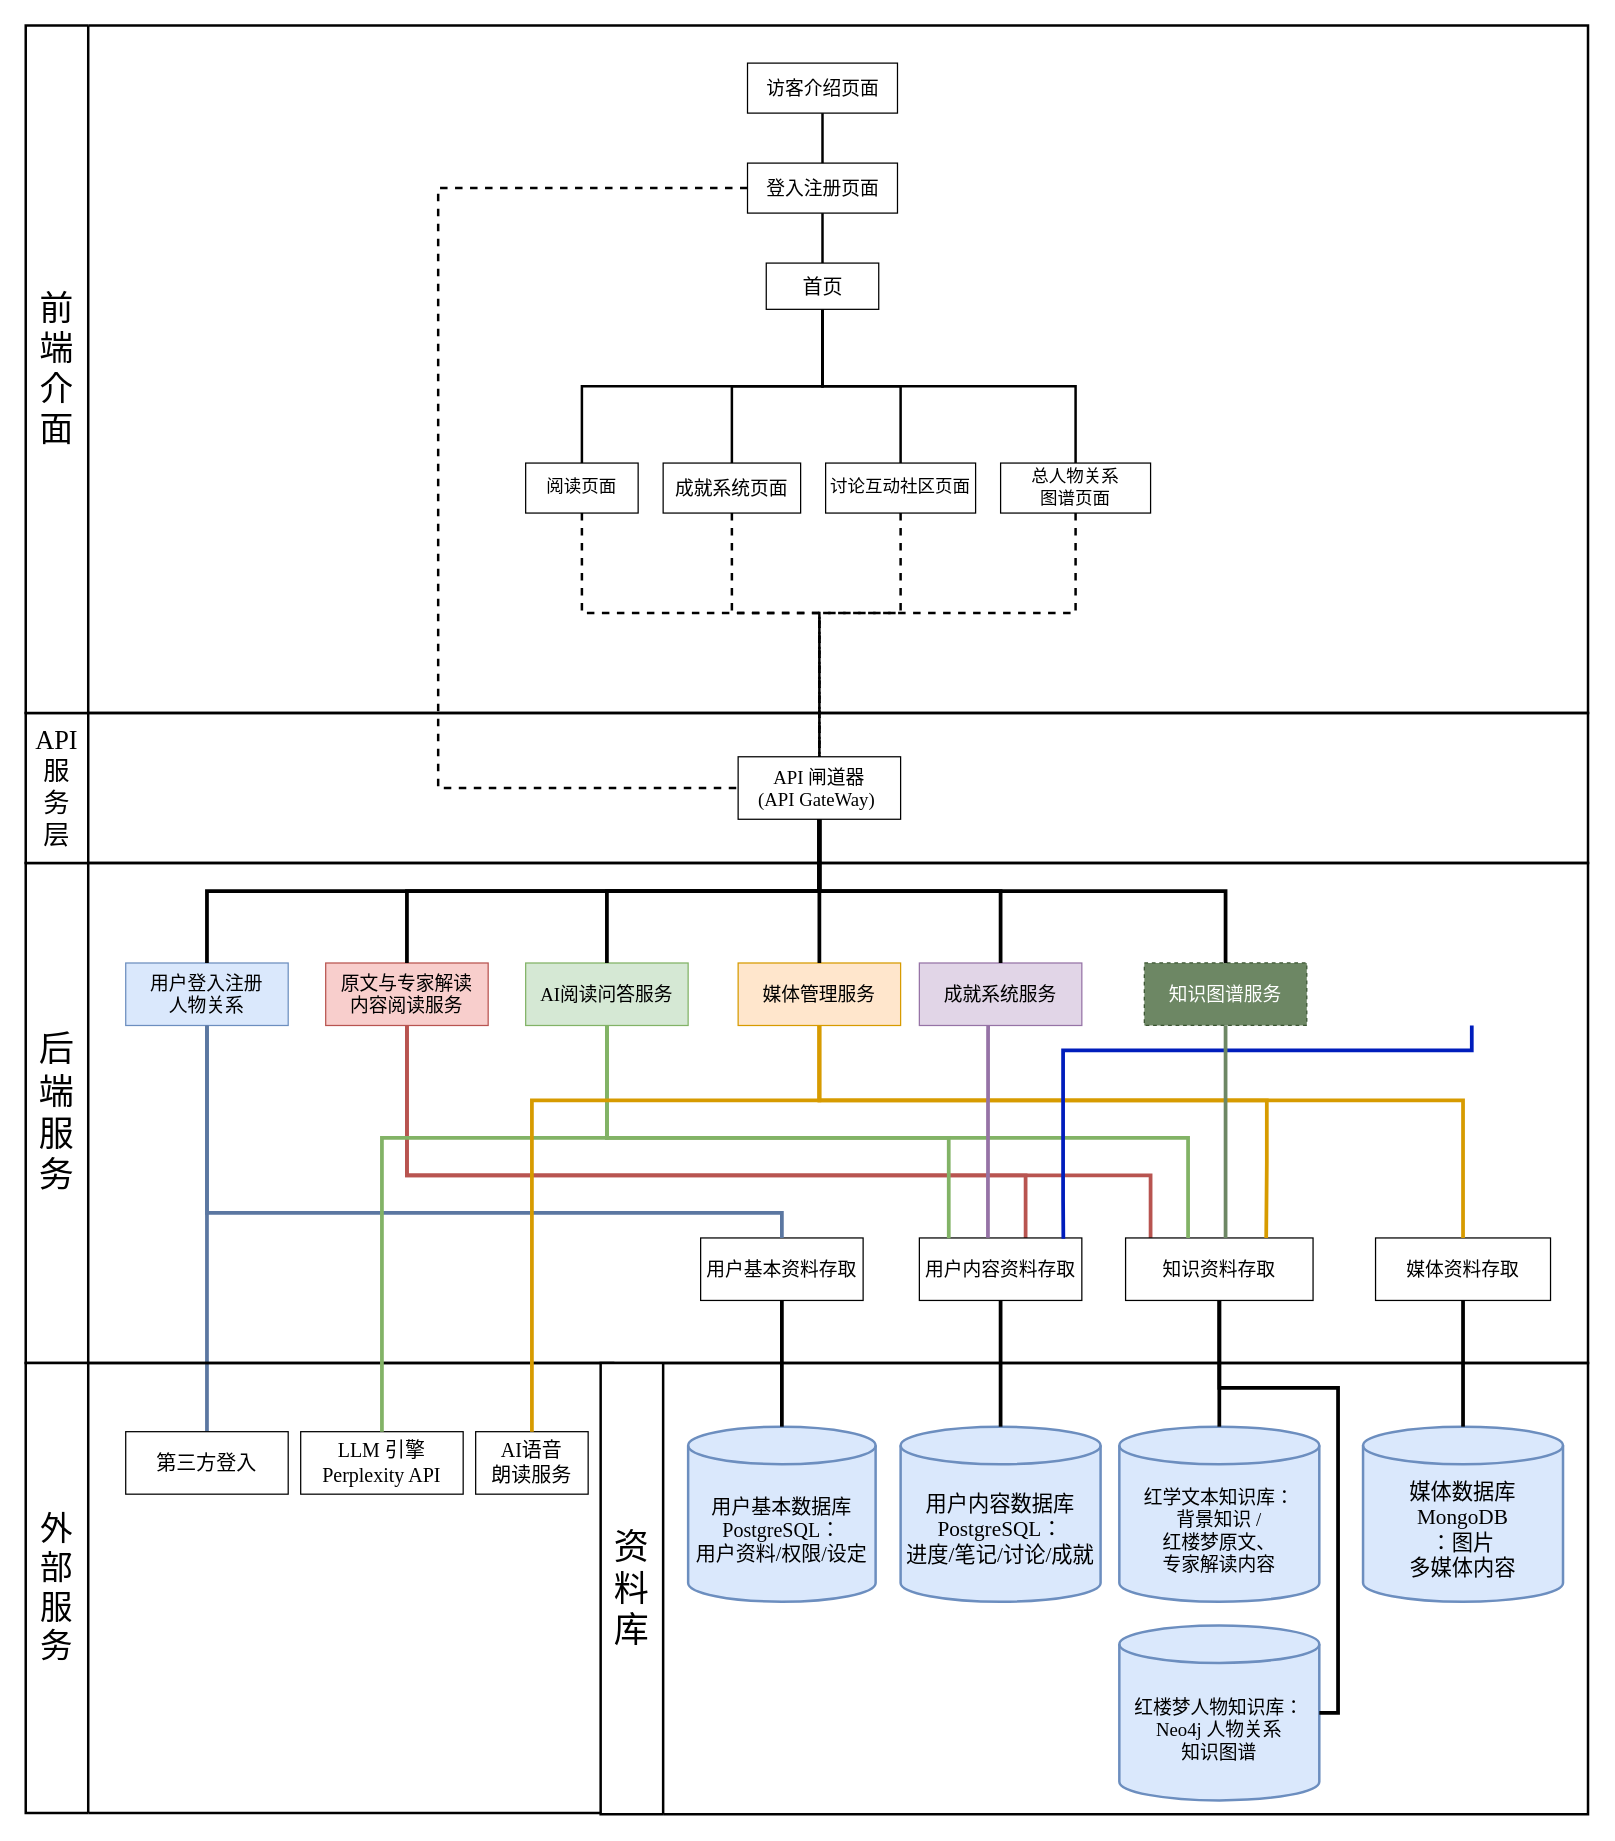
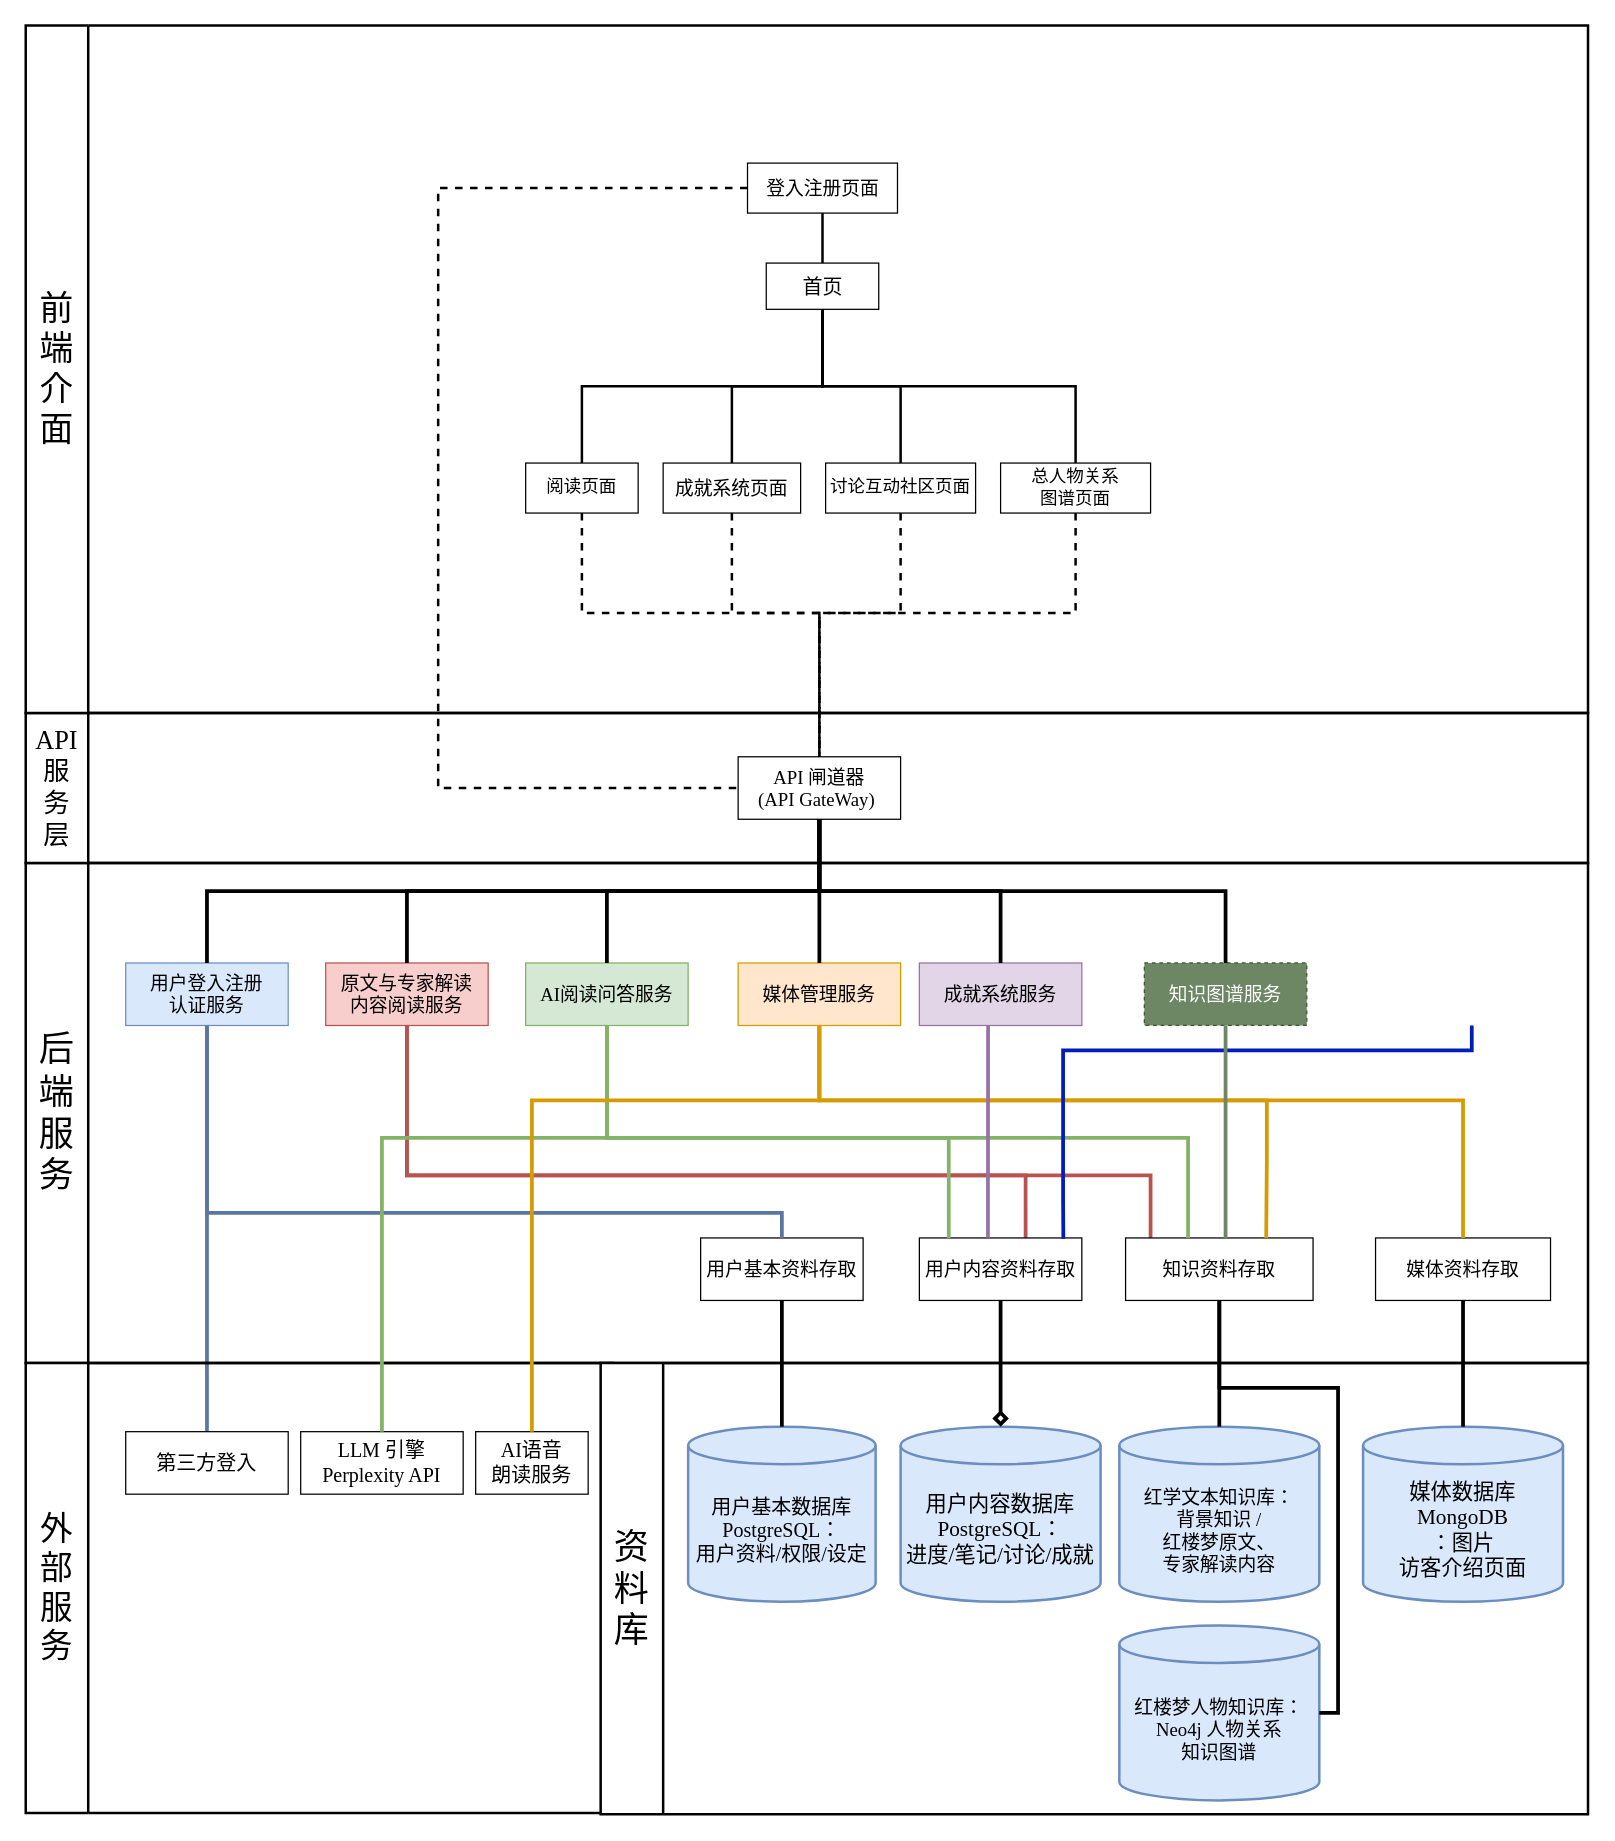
(823, 88) -> none
(823, 138) -> none
(207, 994) -> (207, 994)
(1001, 1419) -> (1001, 1412)
(1463, 1531) -> (1463, 1531)
